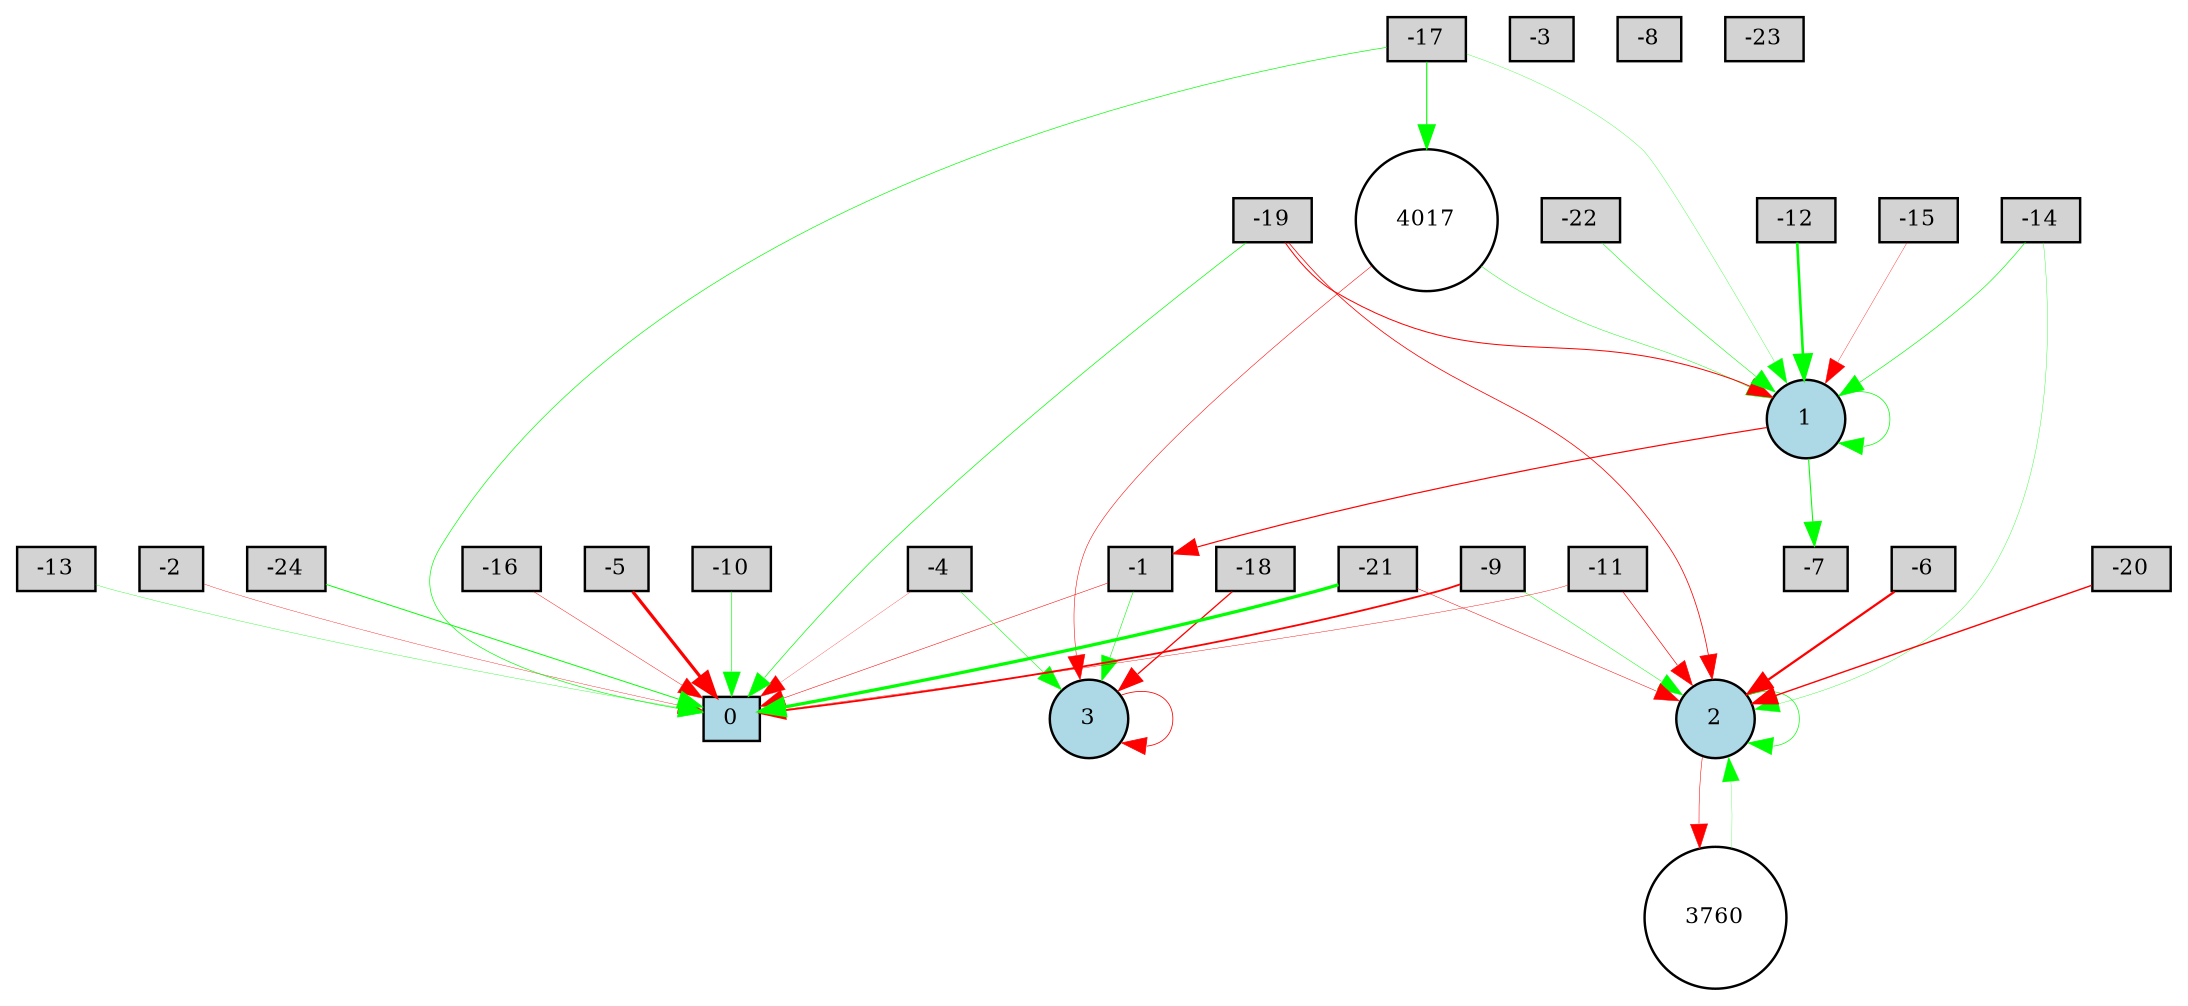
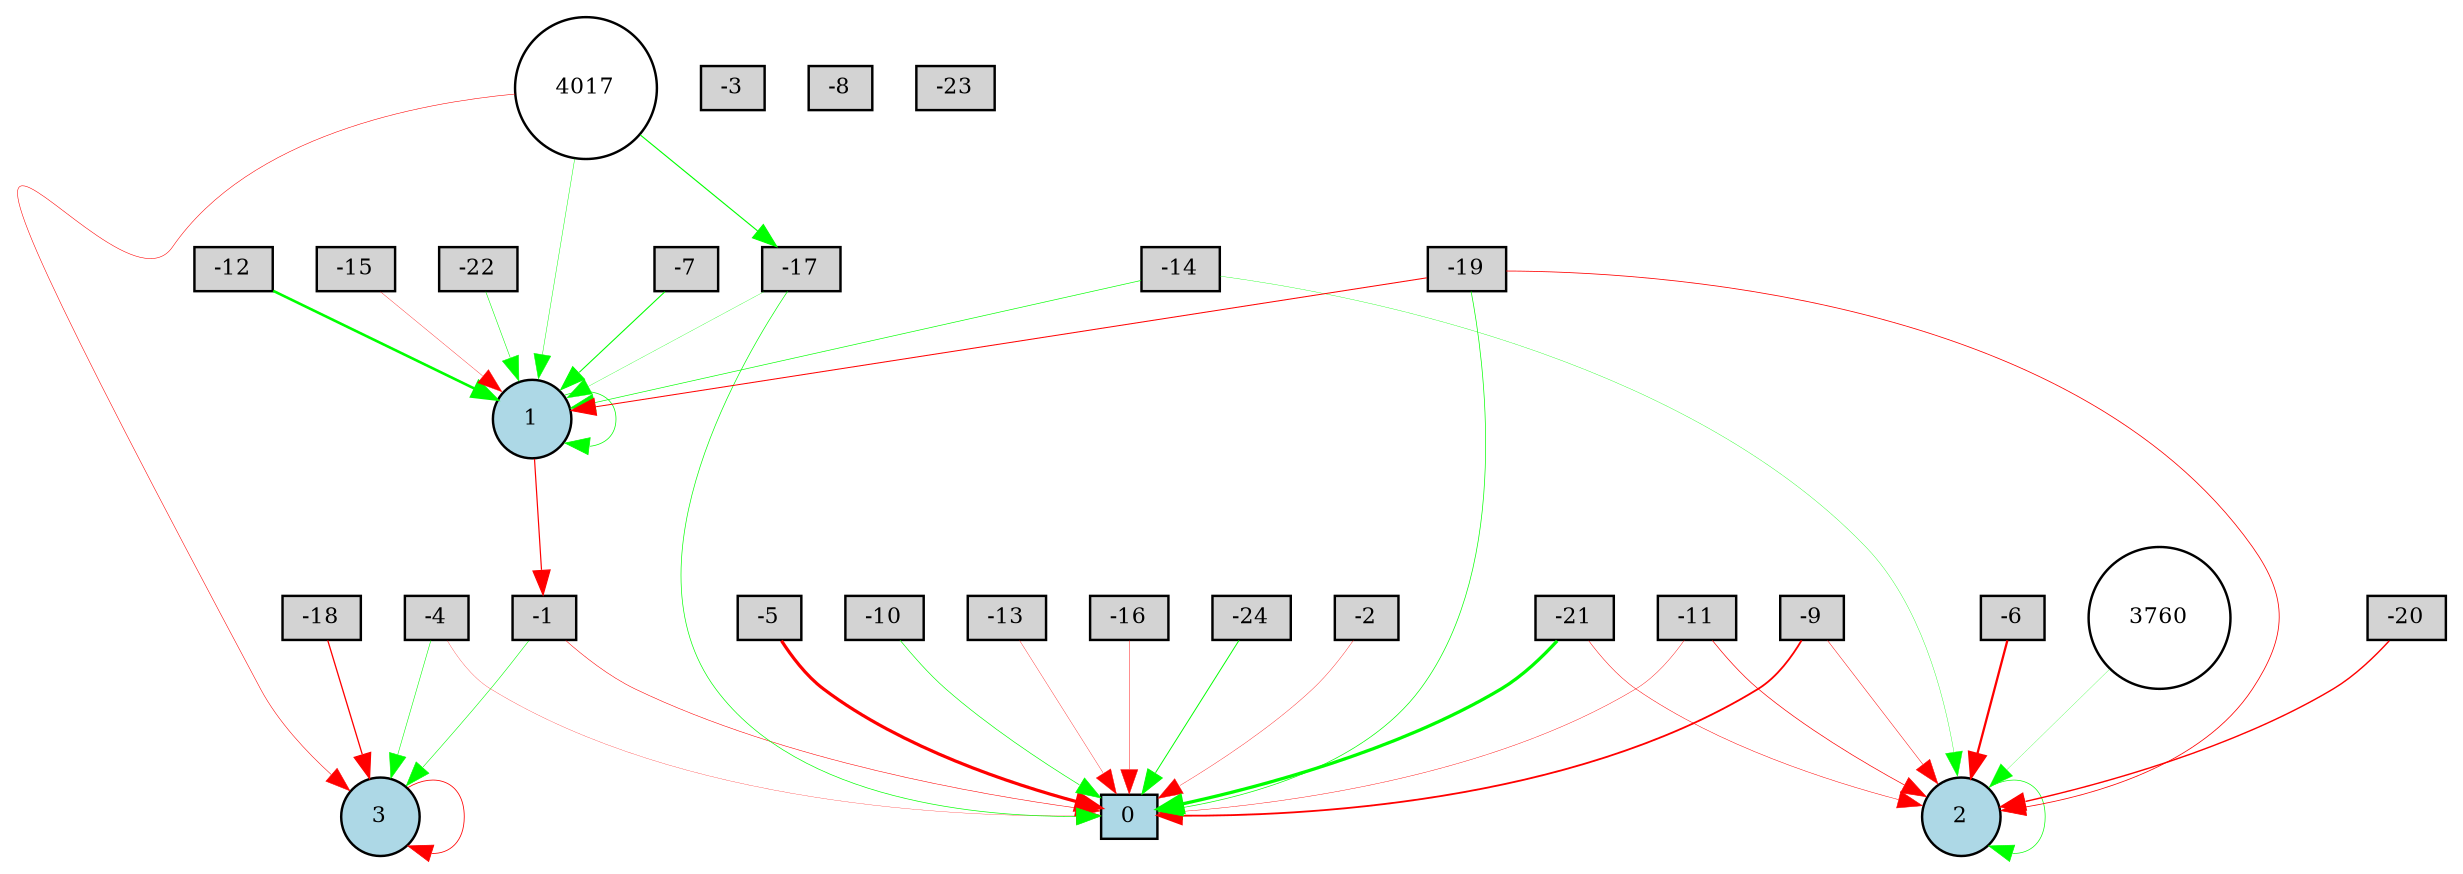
(1427, 93) -> (699, 183)
(1811, 490) -> (622, 332)
(1593, 637) -> (1875, 702)
(386, 653) -> (1061, 707)
(1700, 790) -> none
